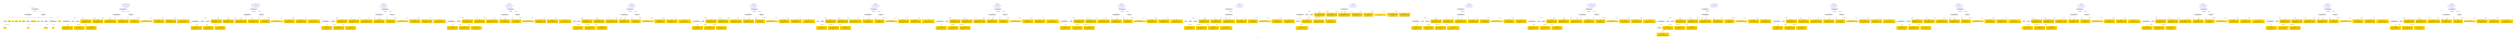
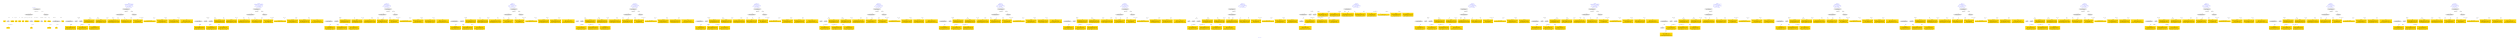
none -> (4, 21)
(42, 21) -> (45, 21)
(46, 21) -> (49, 21)
